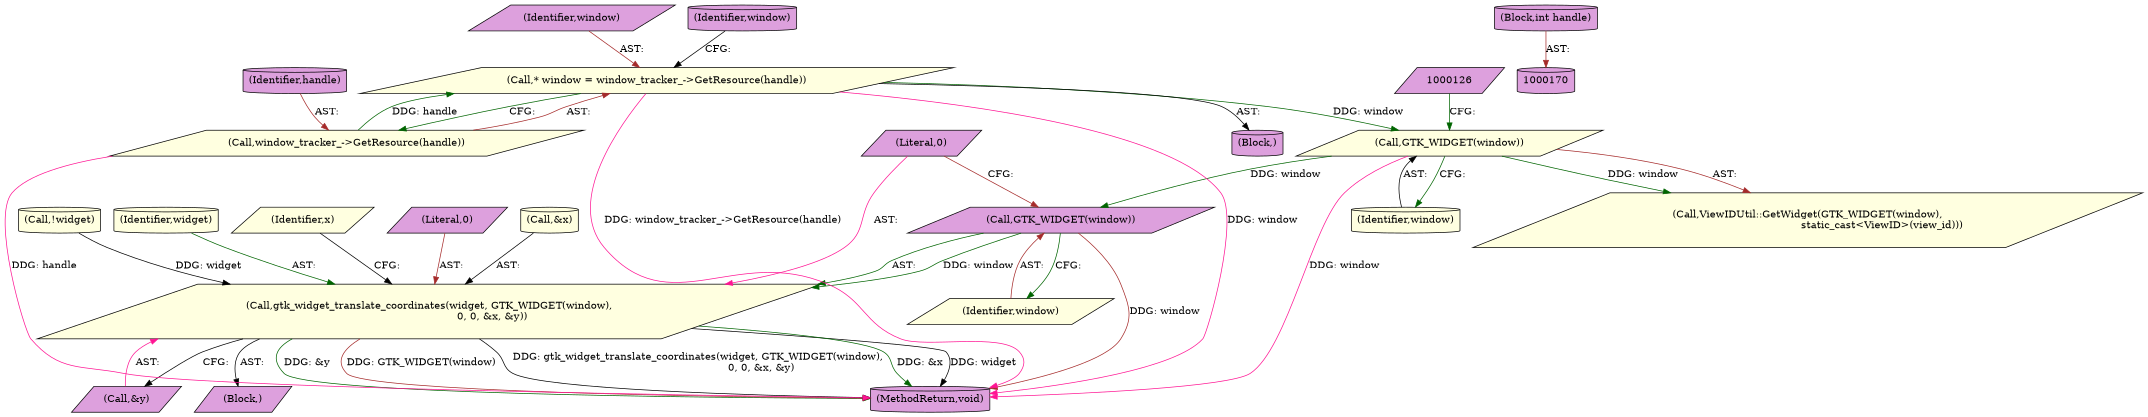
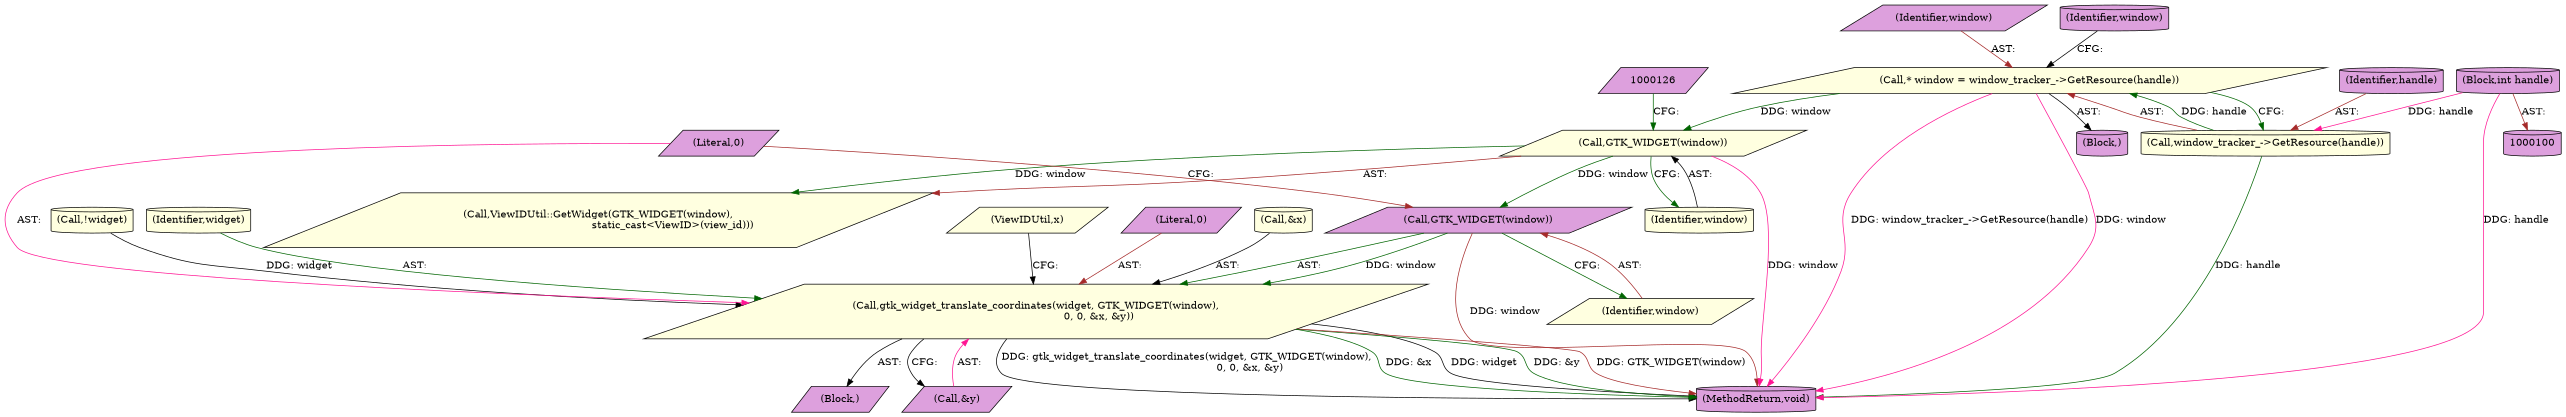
(1546, 81) -> (2532, 143)
none -> (2392, 111)
(347, 143) -> (2266, 143)
(303, 220) -> (1027, 220)
none -> (2271, 373)
(313, 385) -> (2102, 377)
